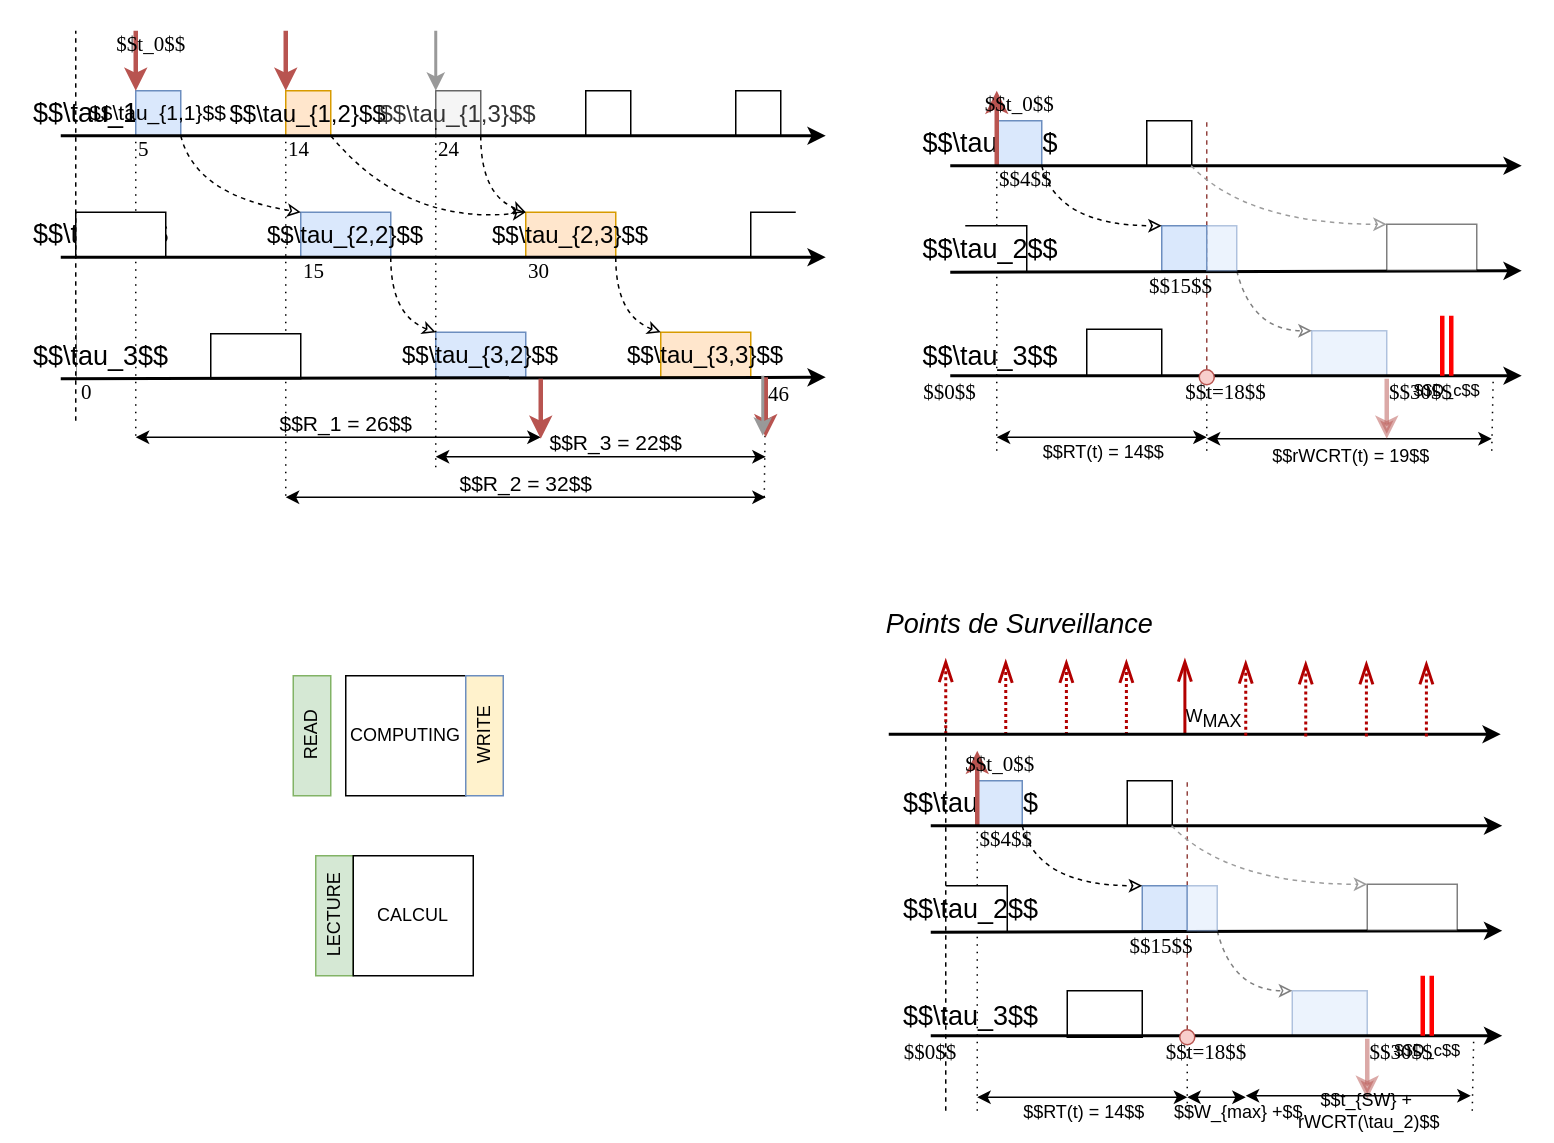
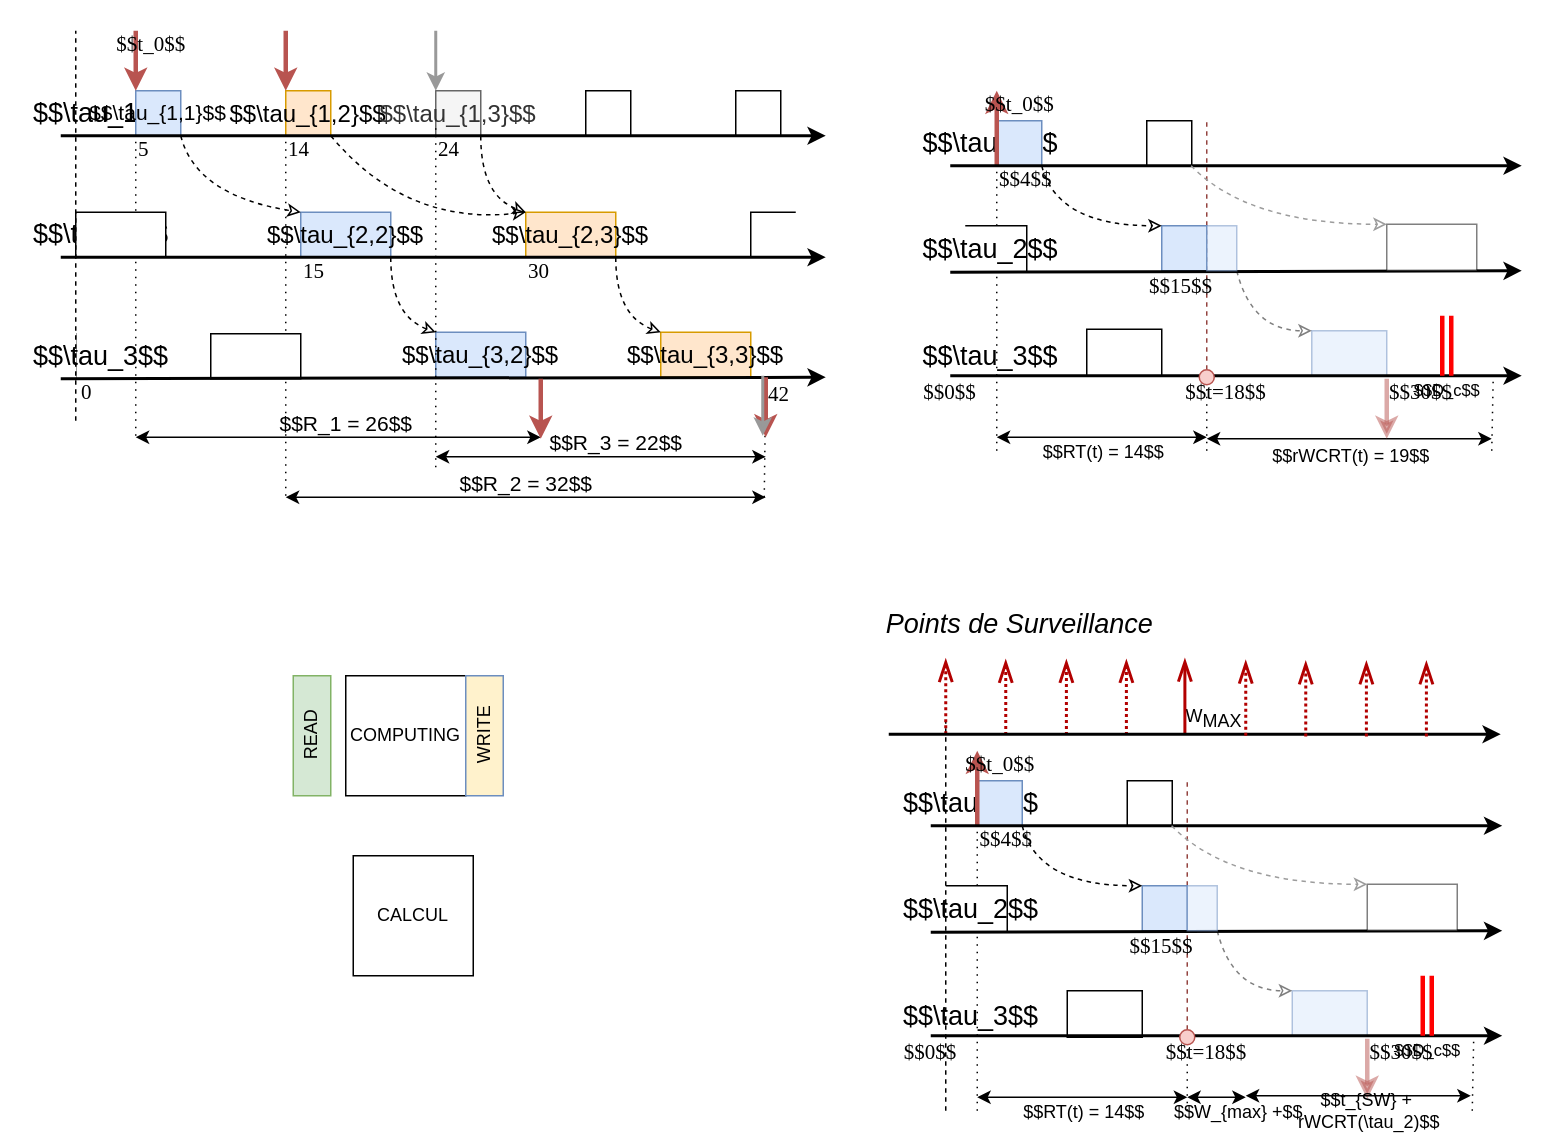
(781, 395) -> (781, 395)
(335, 916) -> none
